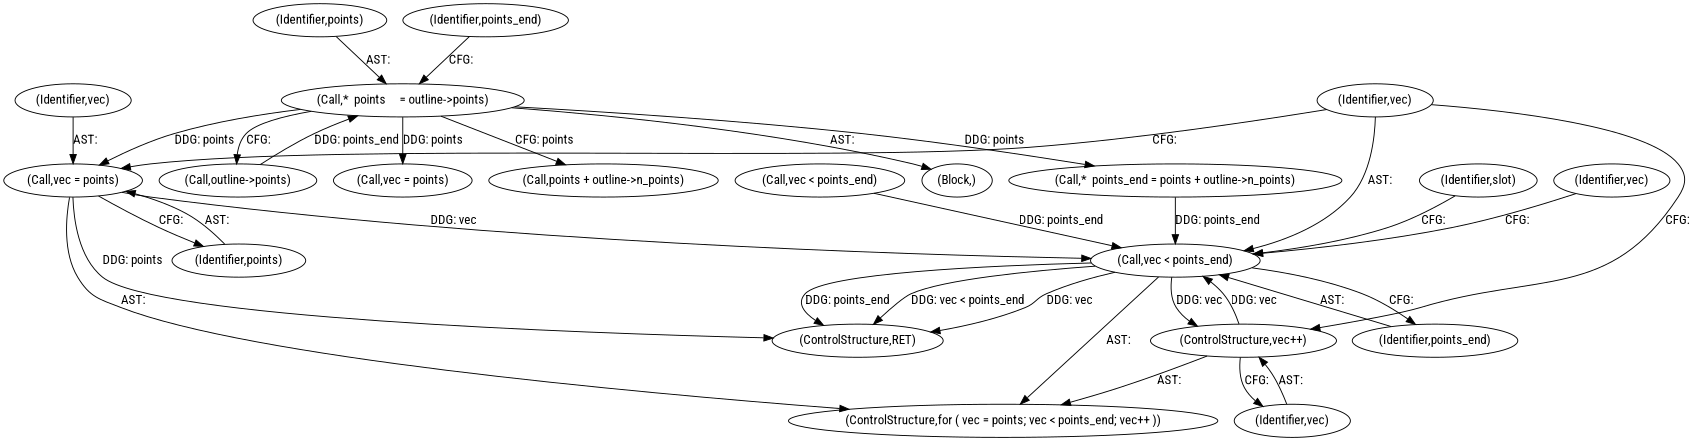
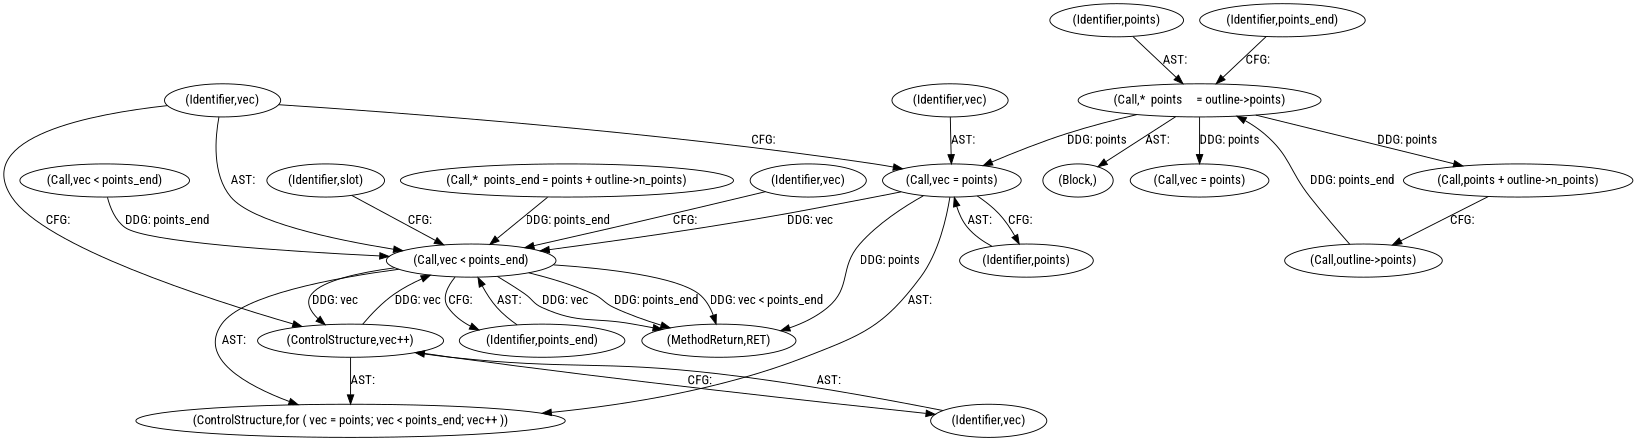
(266, 122) -> (1445, 219)
(801, 127) -> none
(545, 140) -> (1408, 140)
(858, 341) -> (719, 341)
